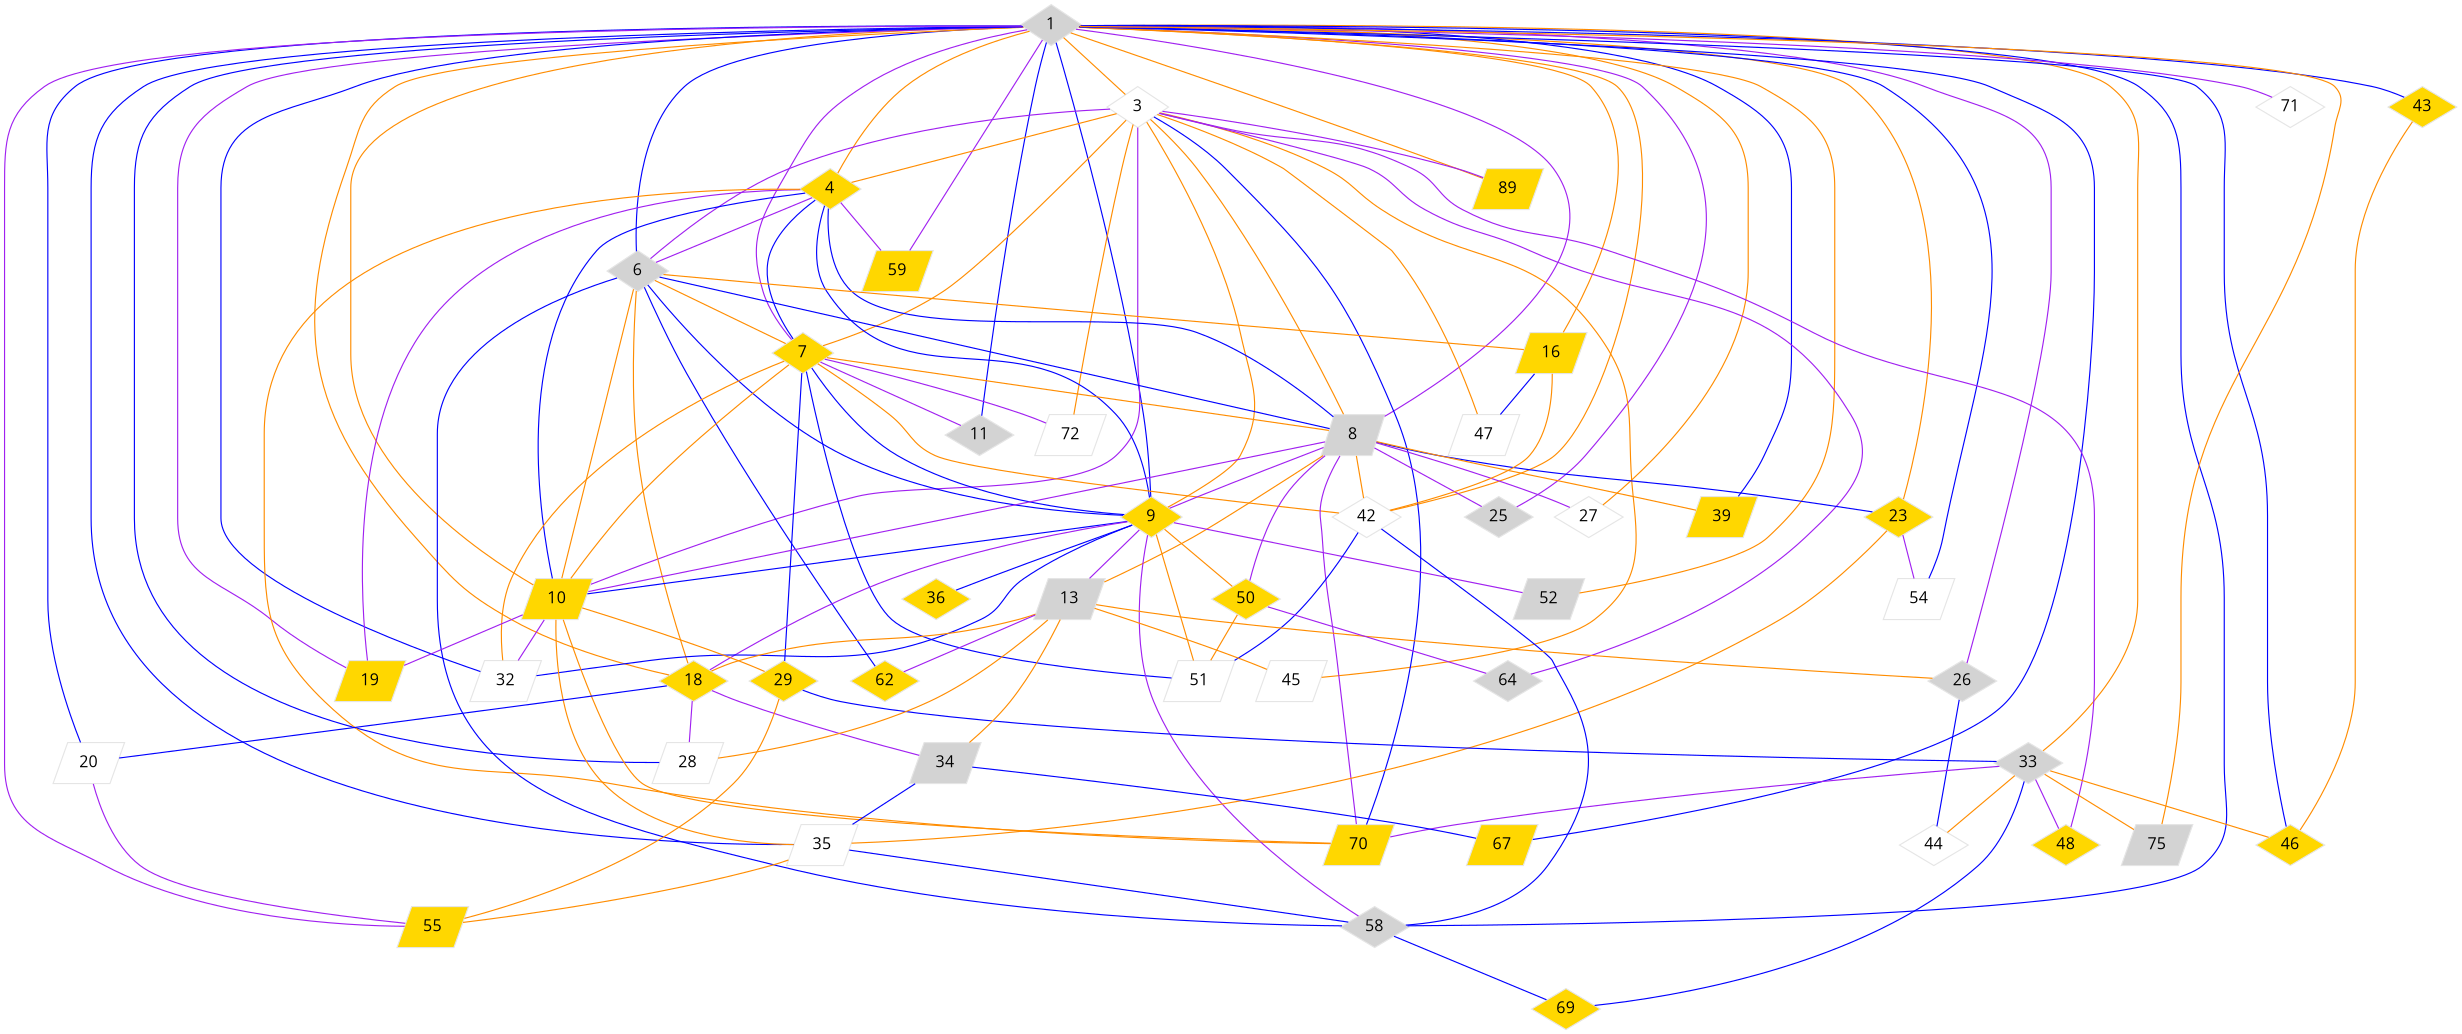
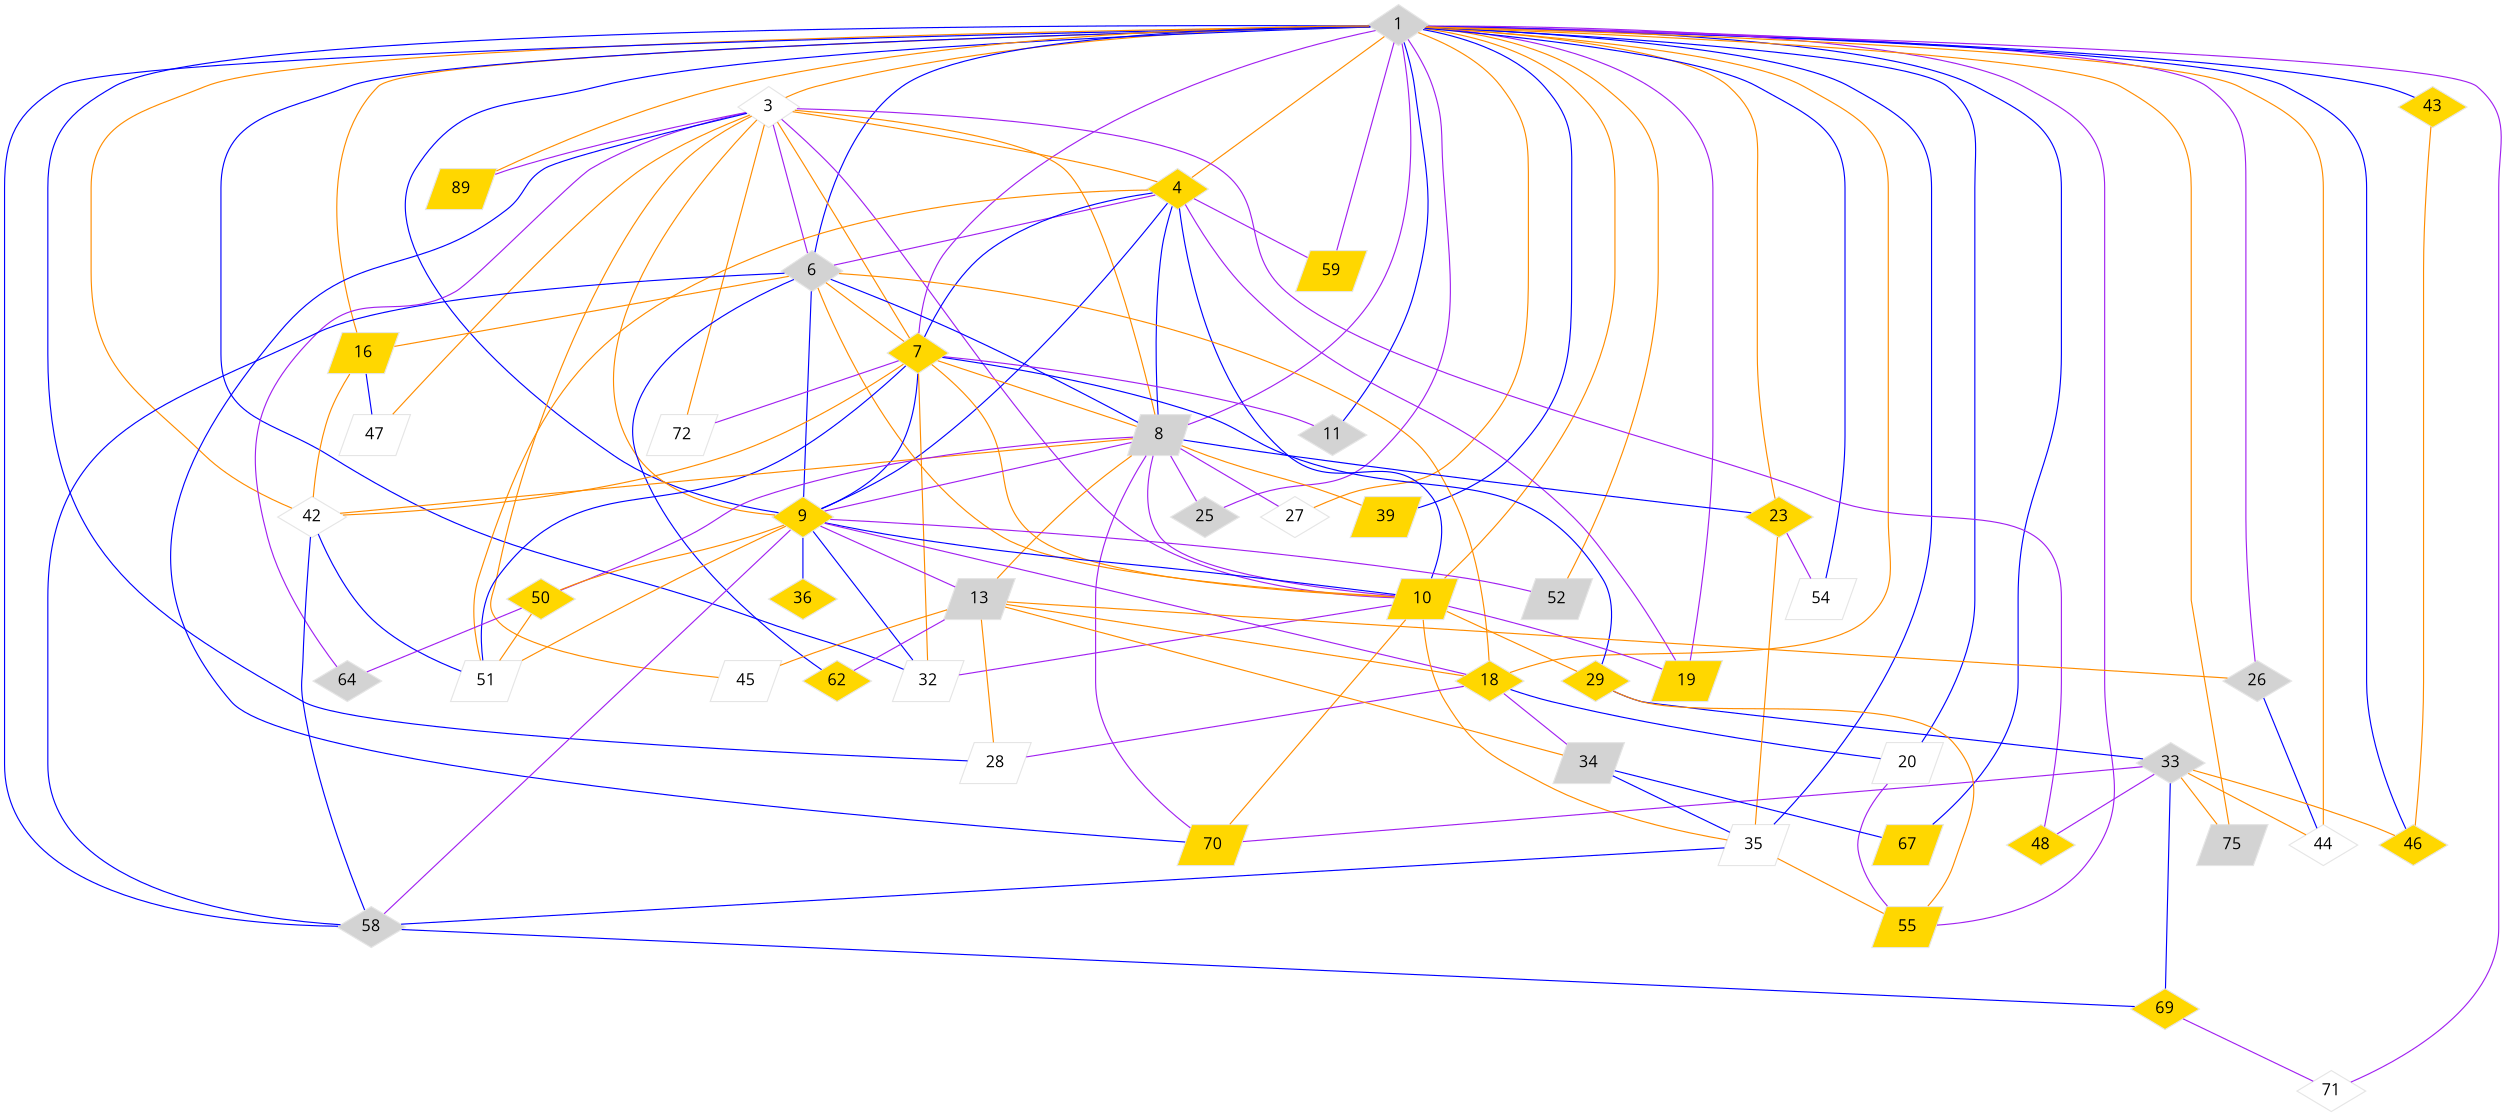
(2078, 75) -> (2221, 82)
(324, 701) -> (740, 264)
none -> (2248, 1050)
